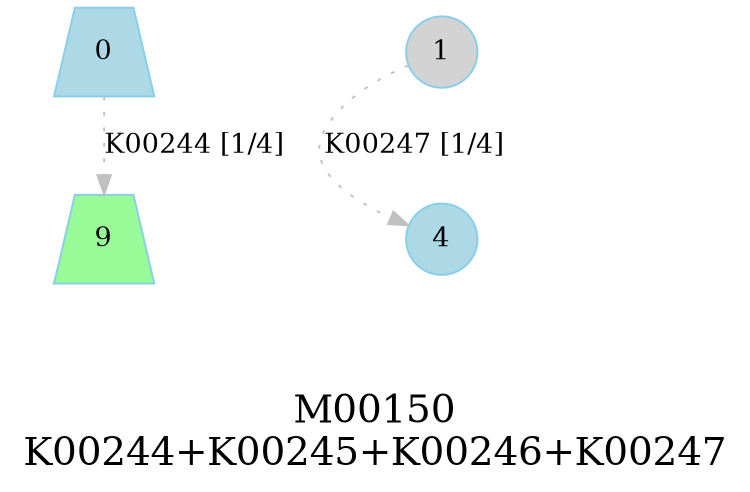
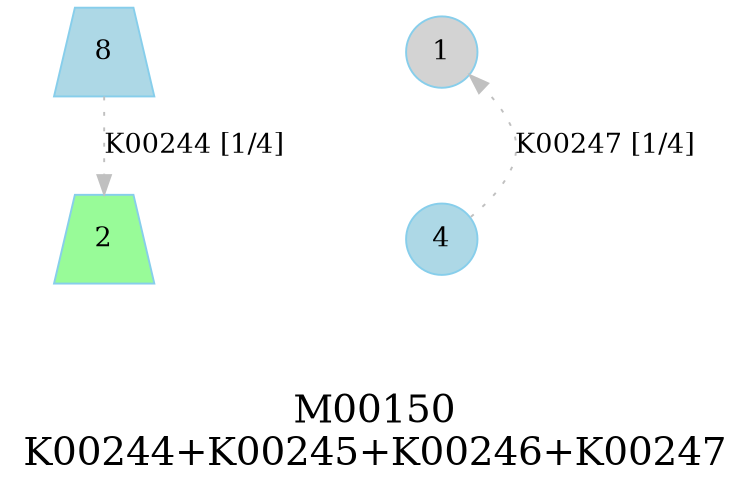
(104, 52) -> (104, 52)
(322, 137) -> (515, 156)
(104, 239) -> (104, 239)
